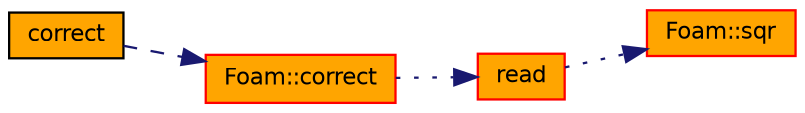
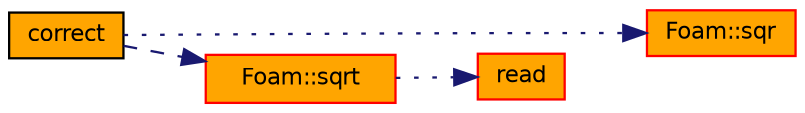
(595, 61) -> (373, 34)
(301, 79) -> (301, 79)
